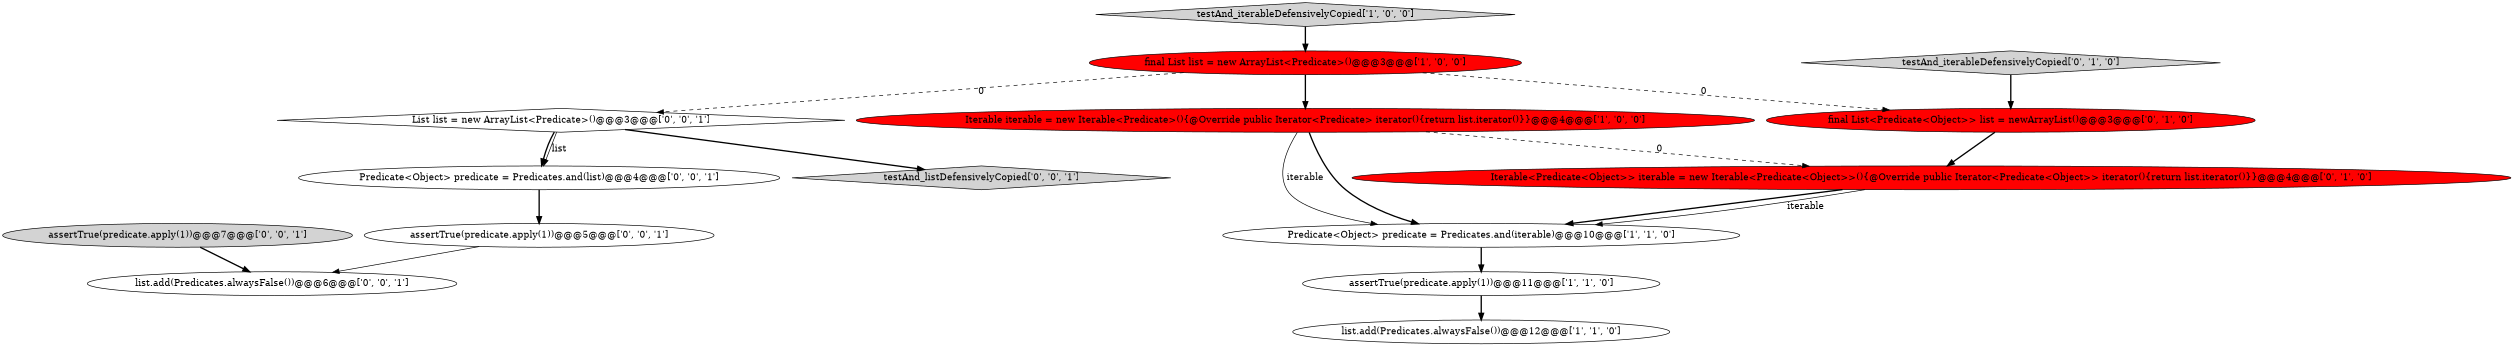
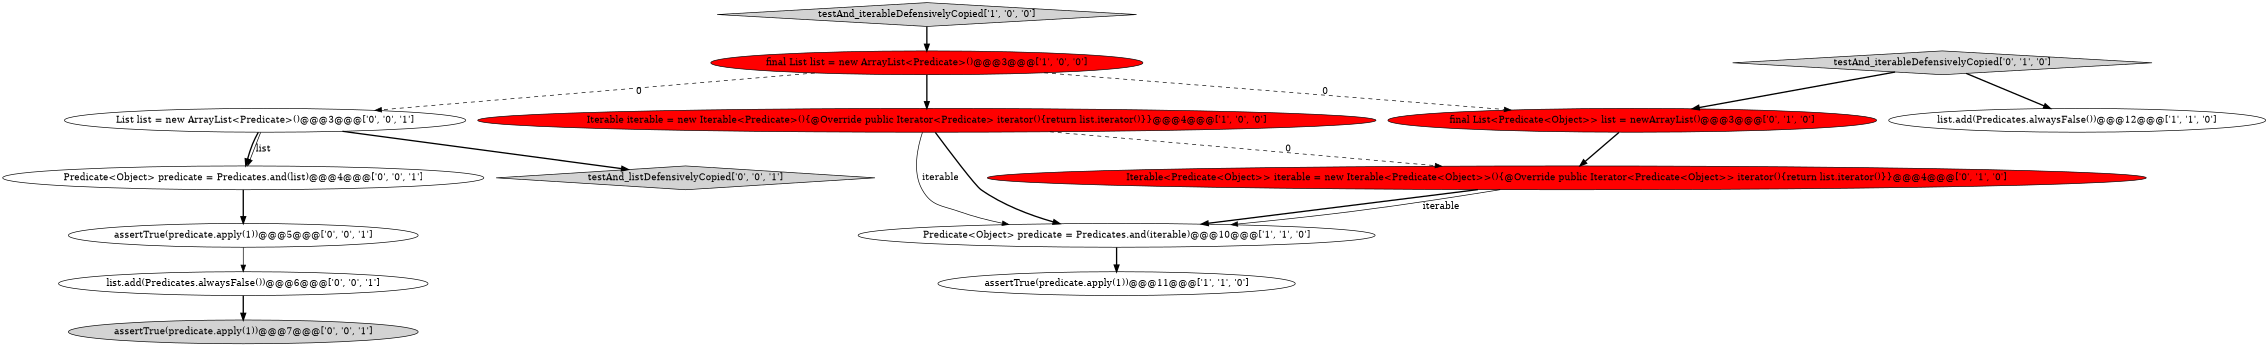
(561, 120) -> (265, 120)
(222, 258) -> (243, 304)
(1481, 304) -> (2005, 90)
